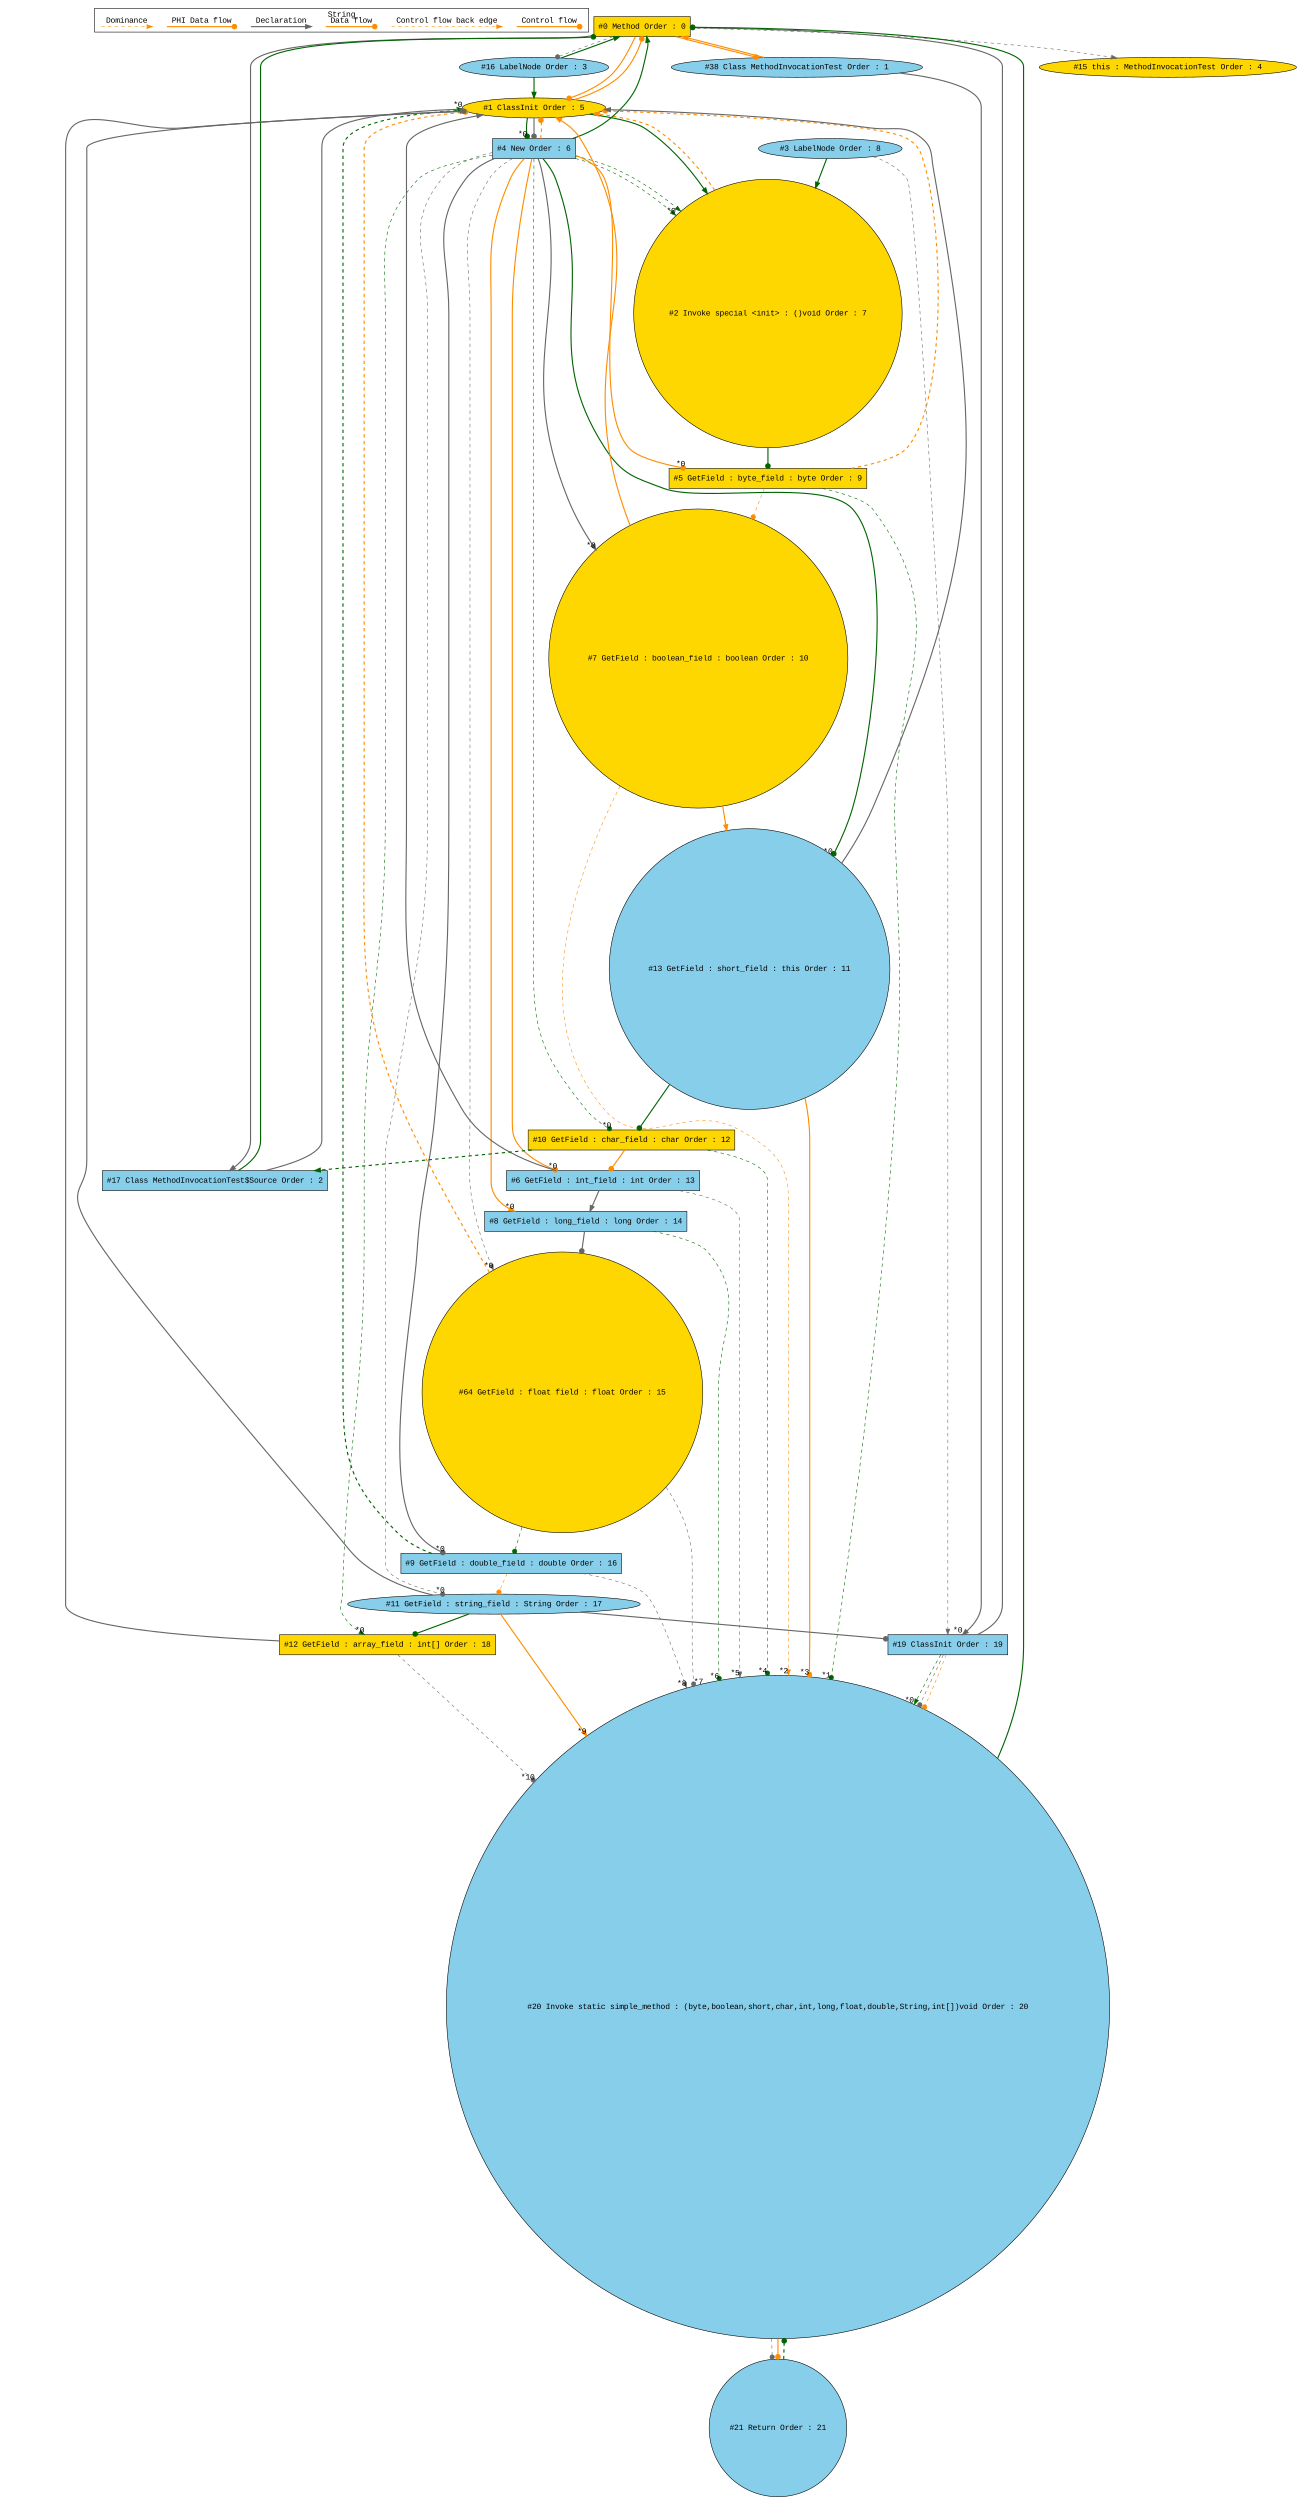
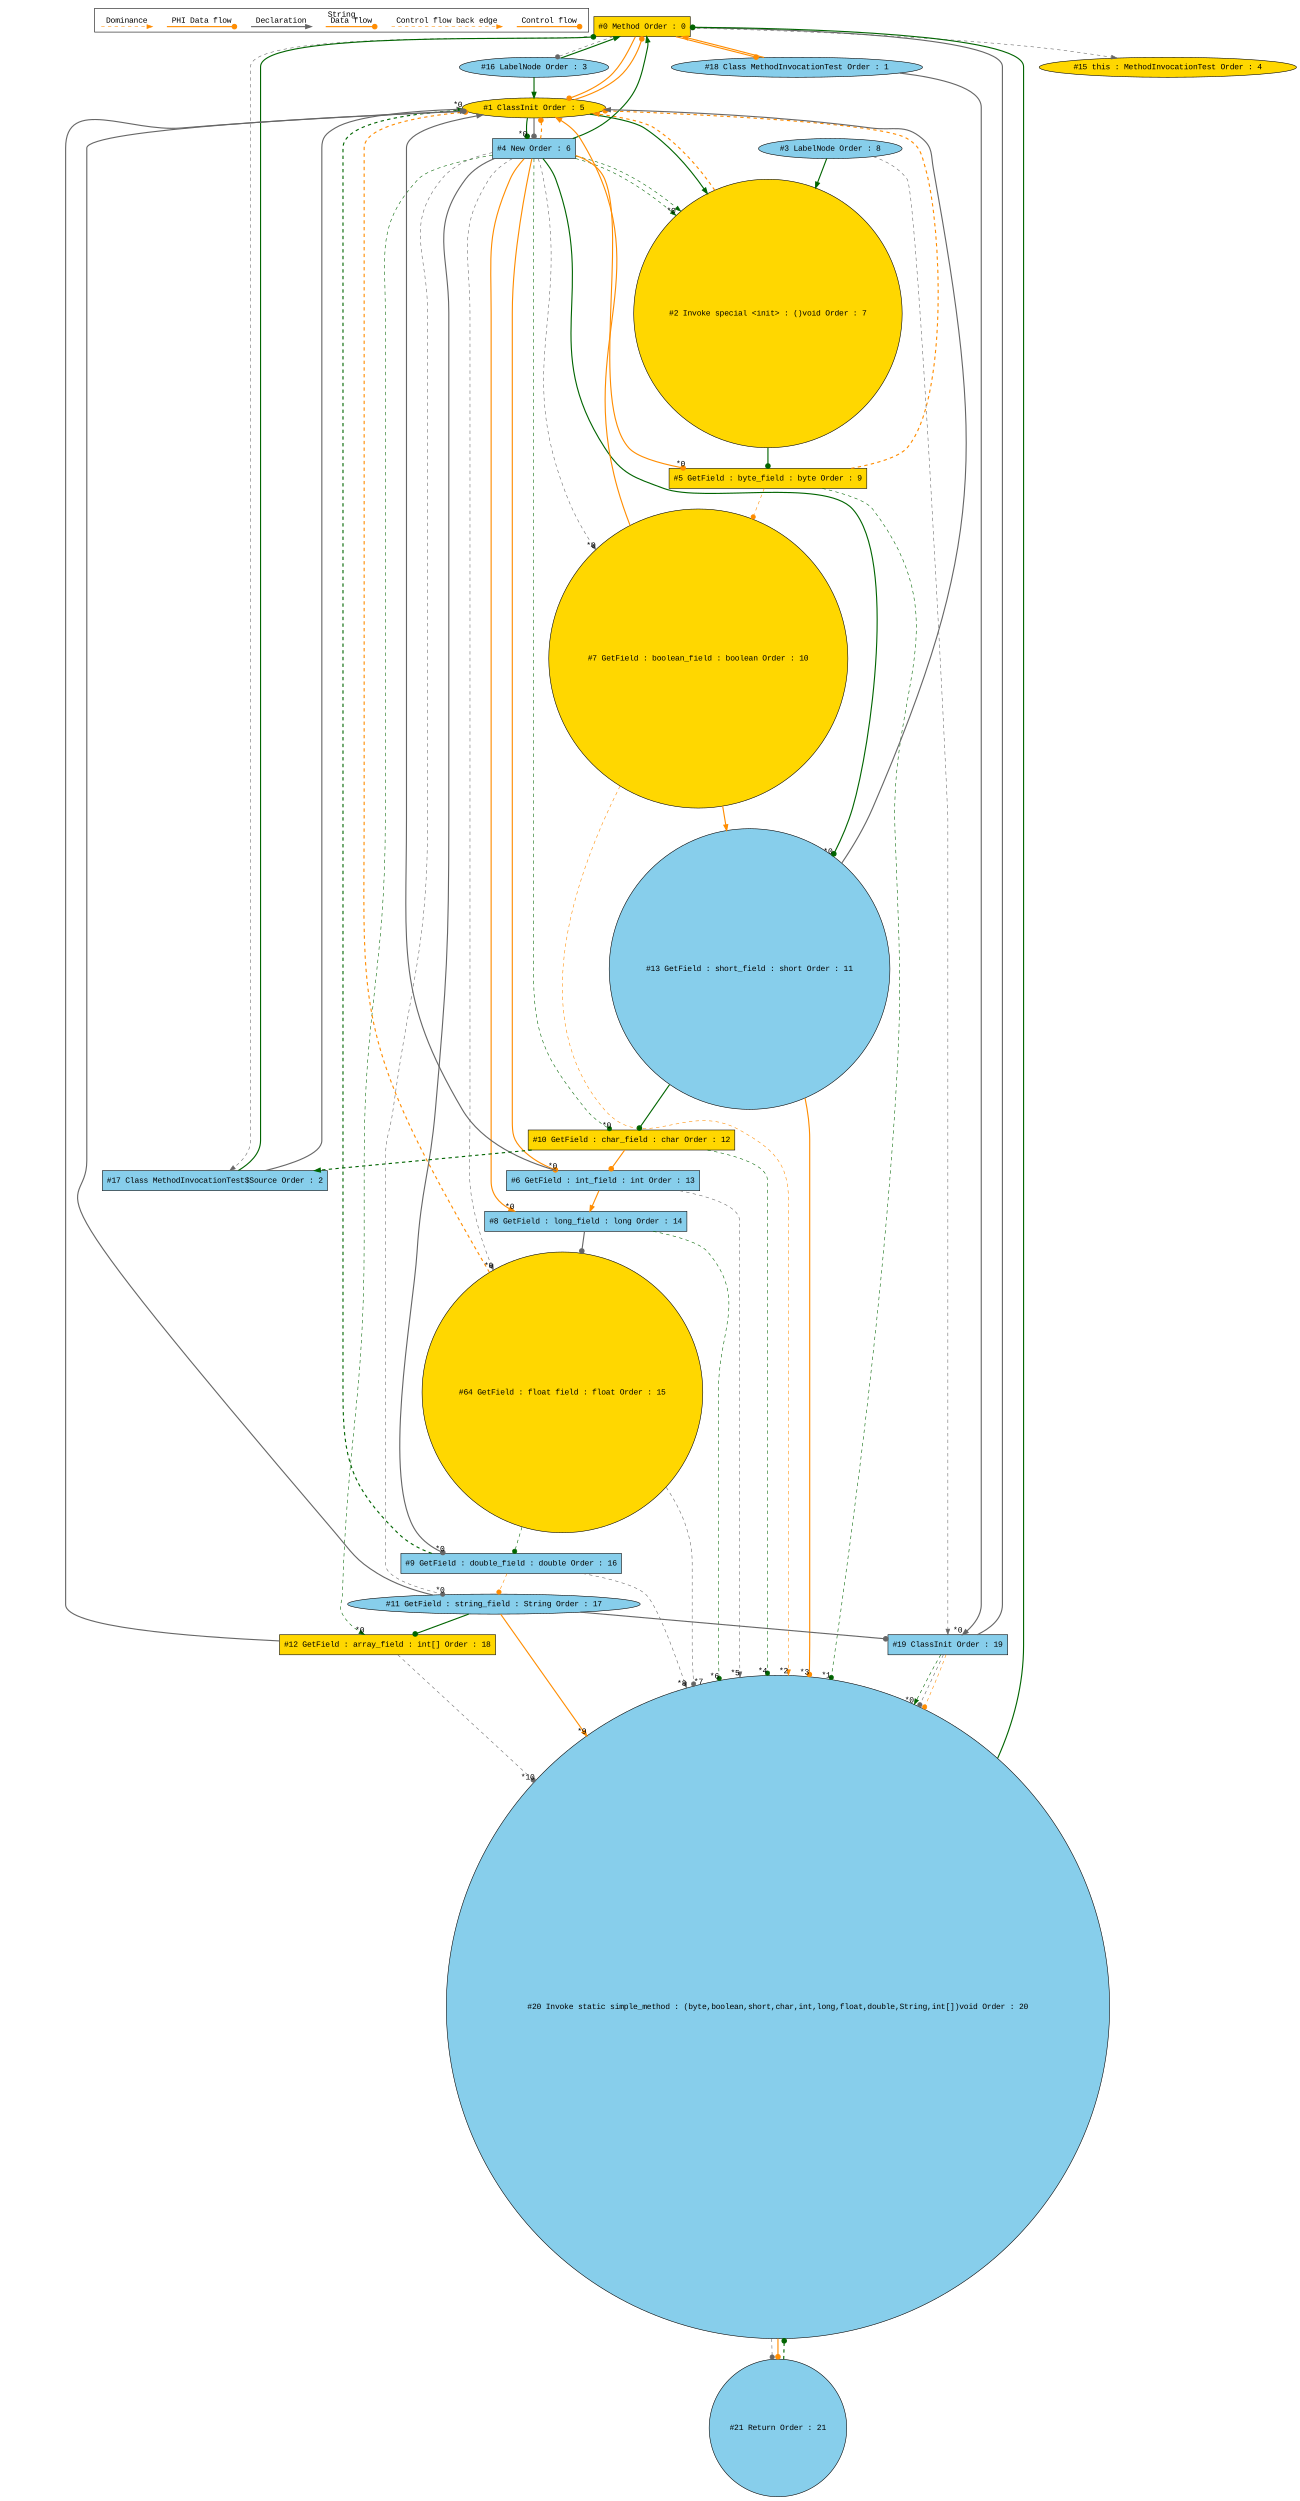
(797, 67) -> (797, 67)
(545, 356) -> (545, 356)
(251, 445) -> (251, 445)
(750, 969) -> (750, 969)
(596, 1198) -> (596, 1198)
